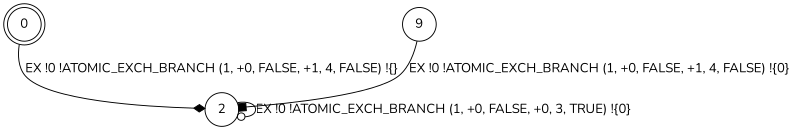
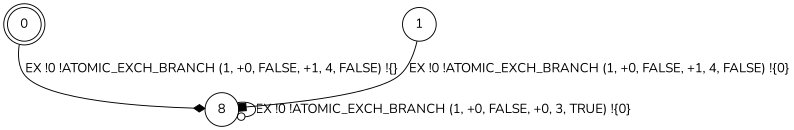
(419, 24) -> (419, 24)
(222, 110) -> (222, 110)
